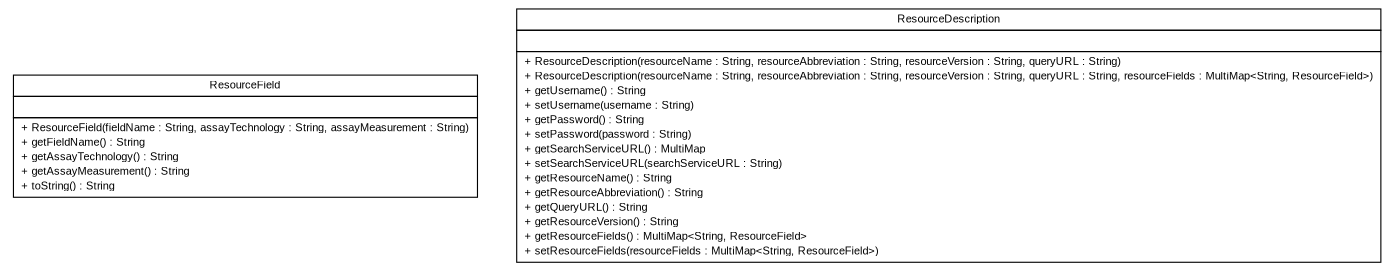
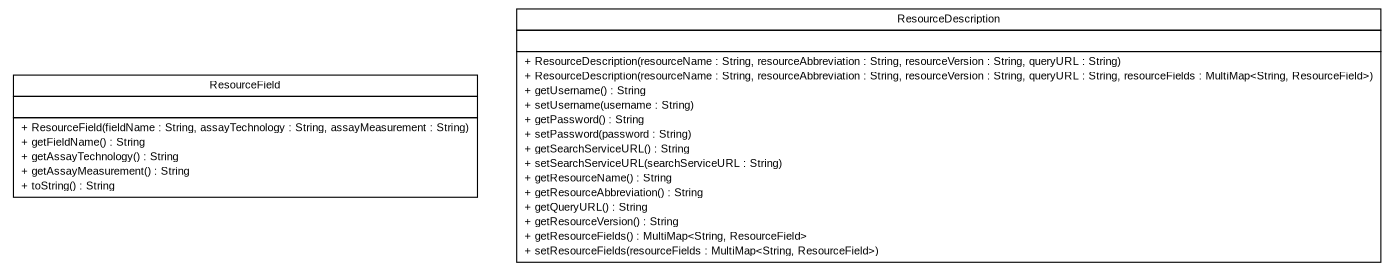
(615, 149) -> (607, 149)
